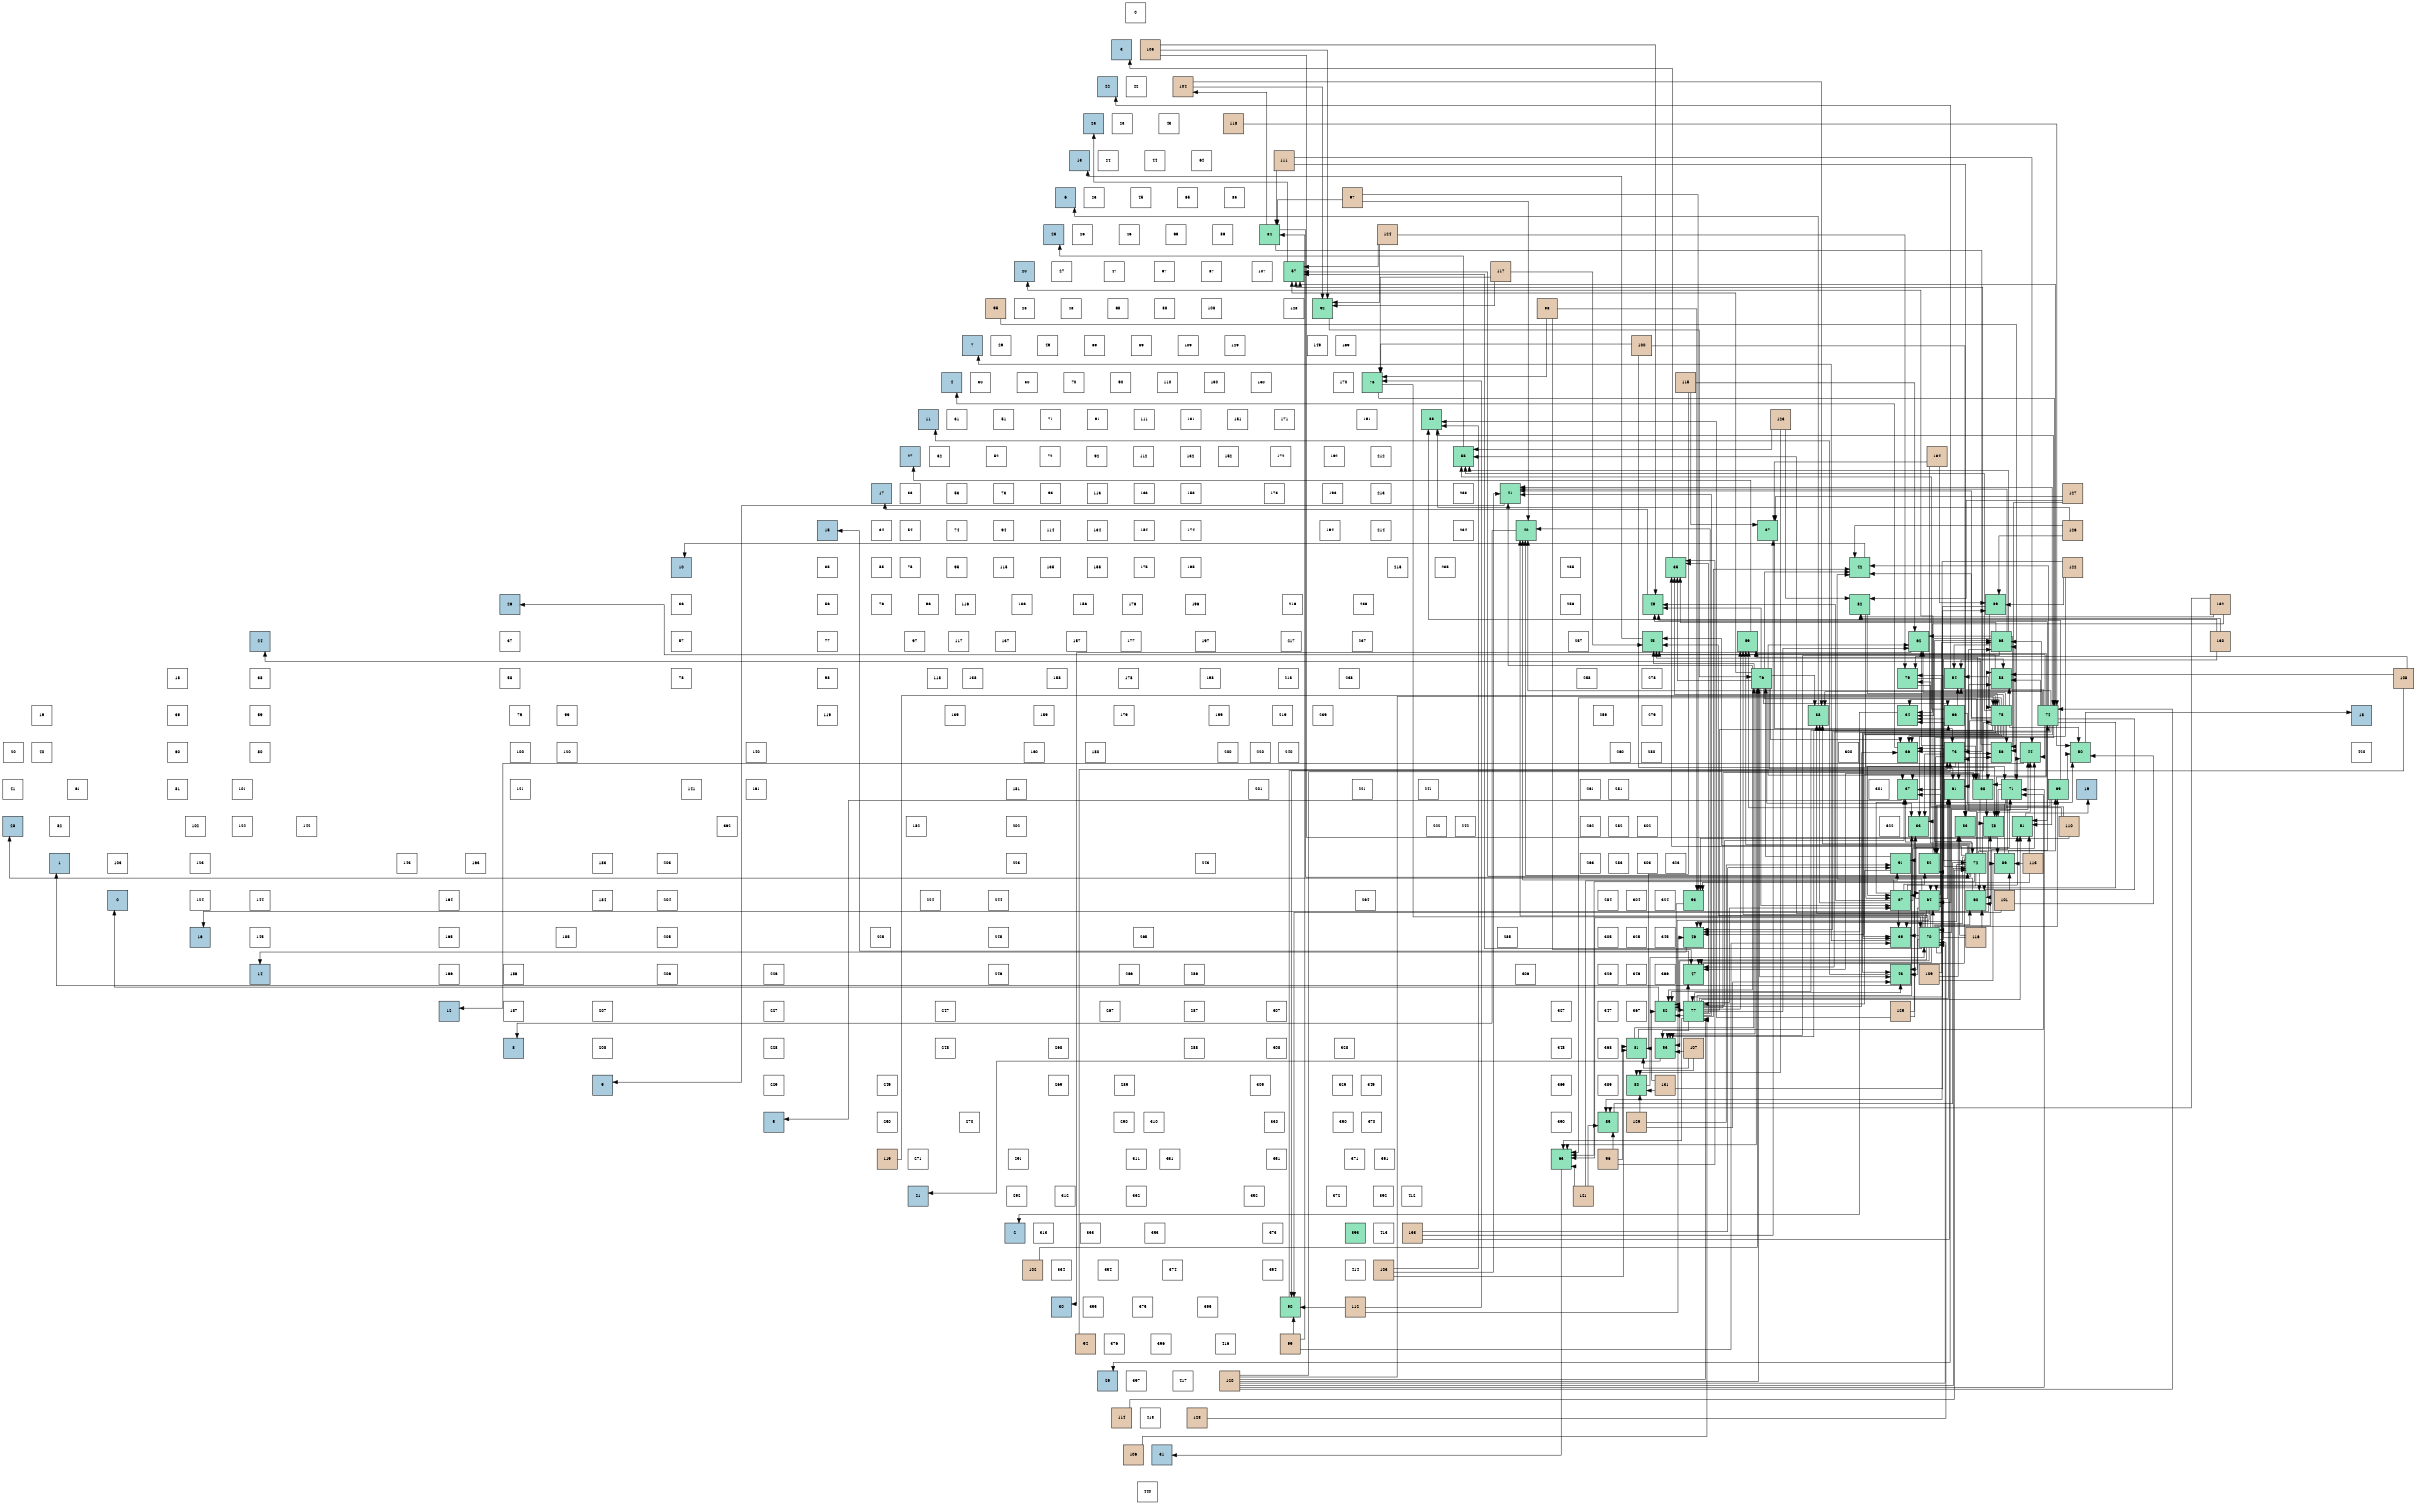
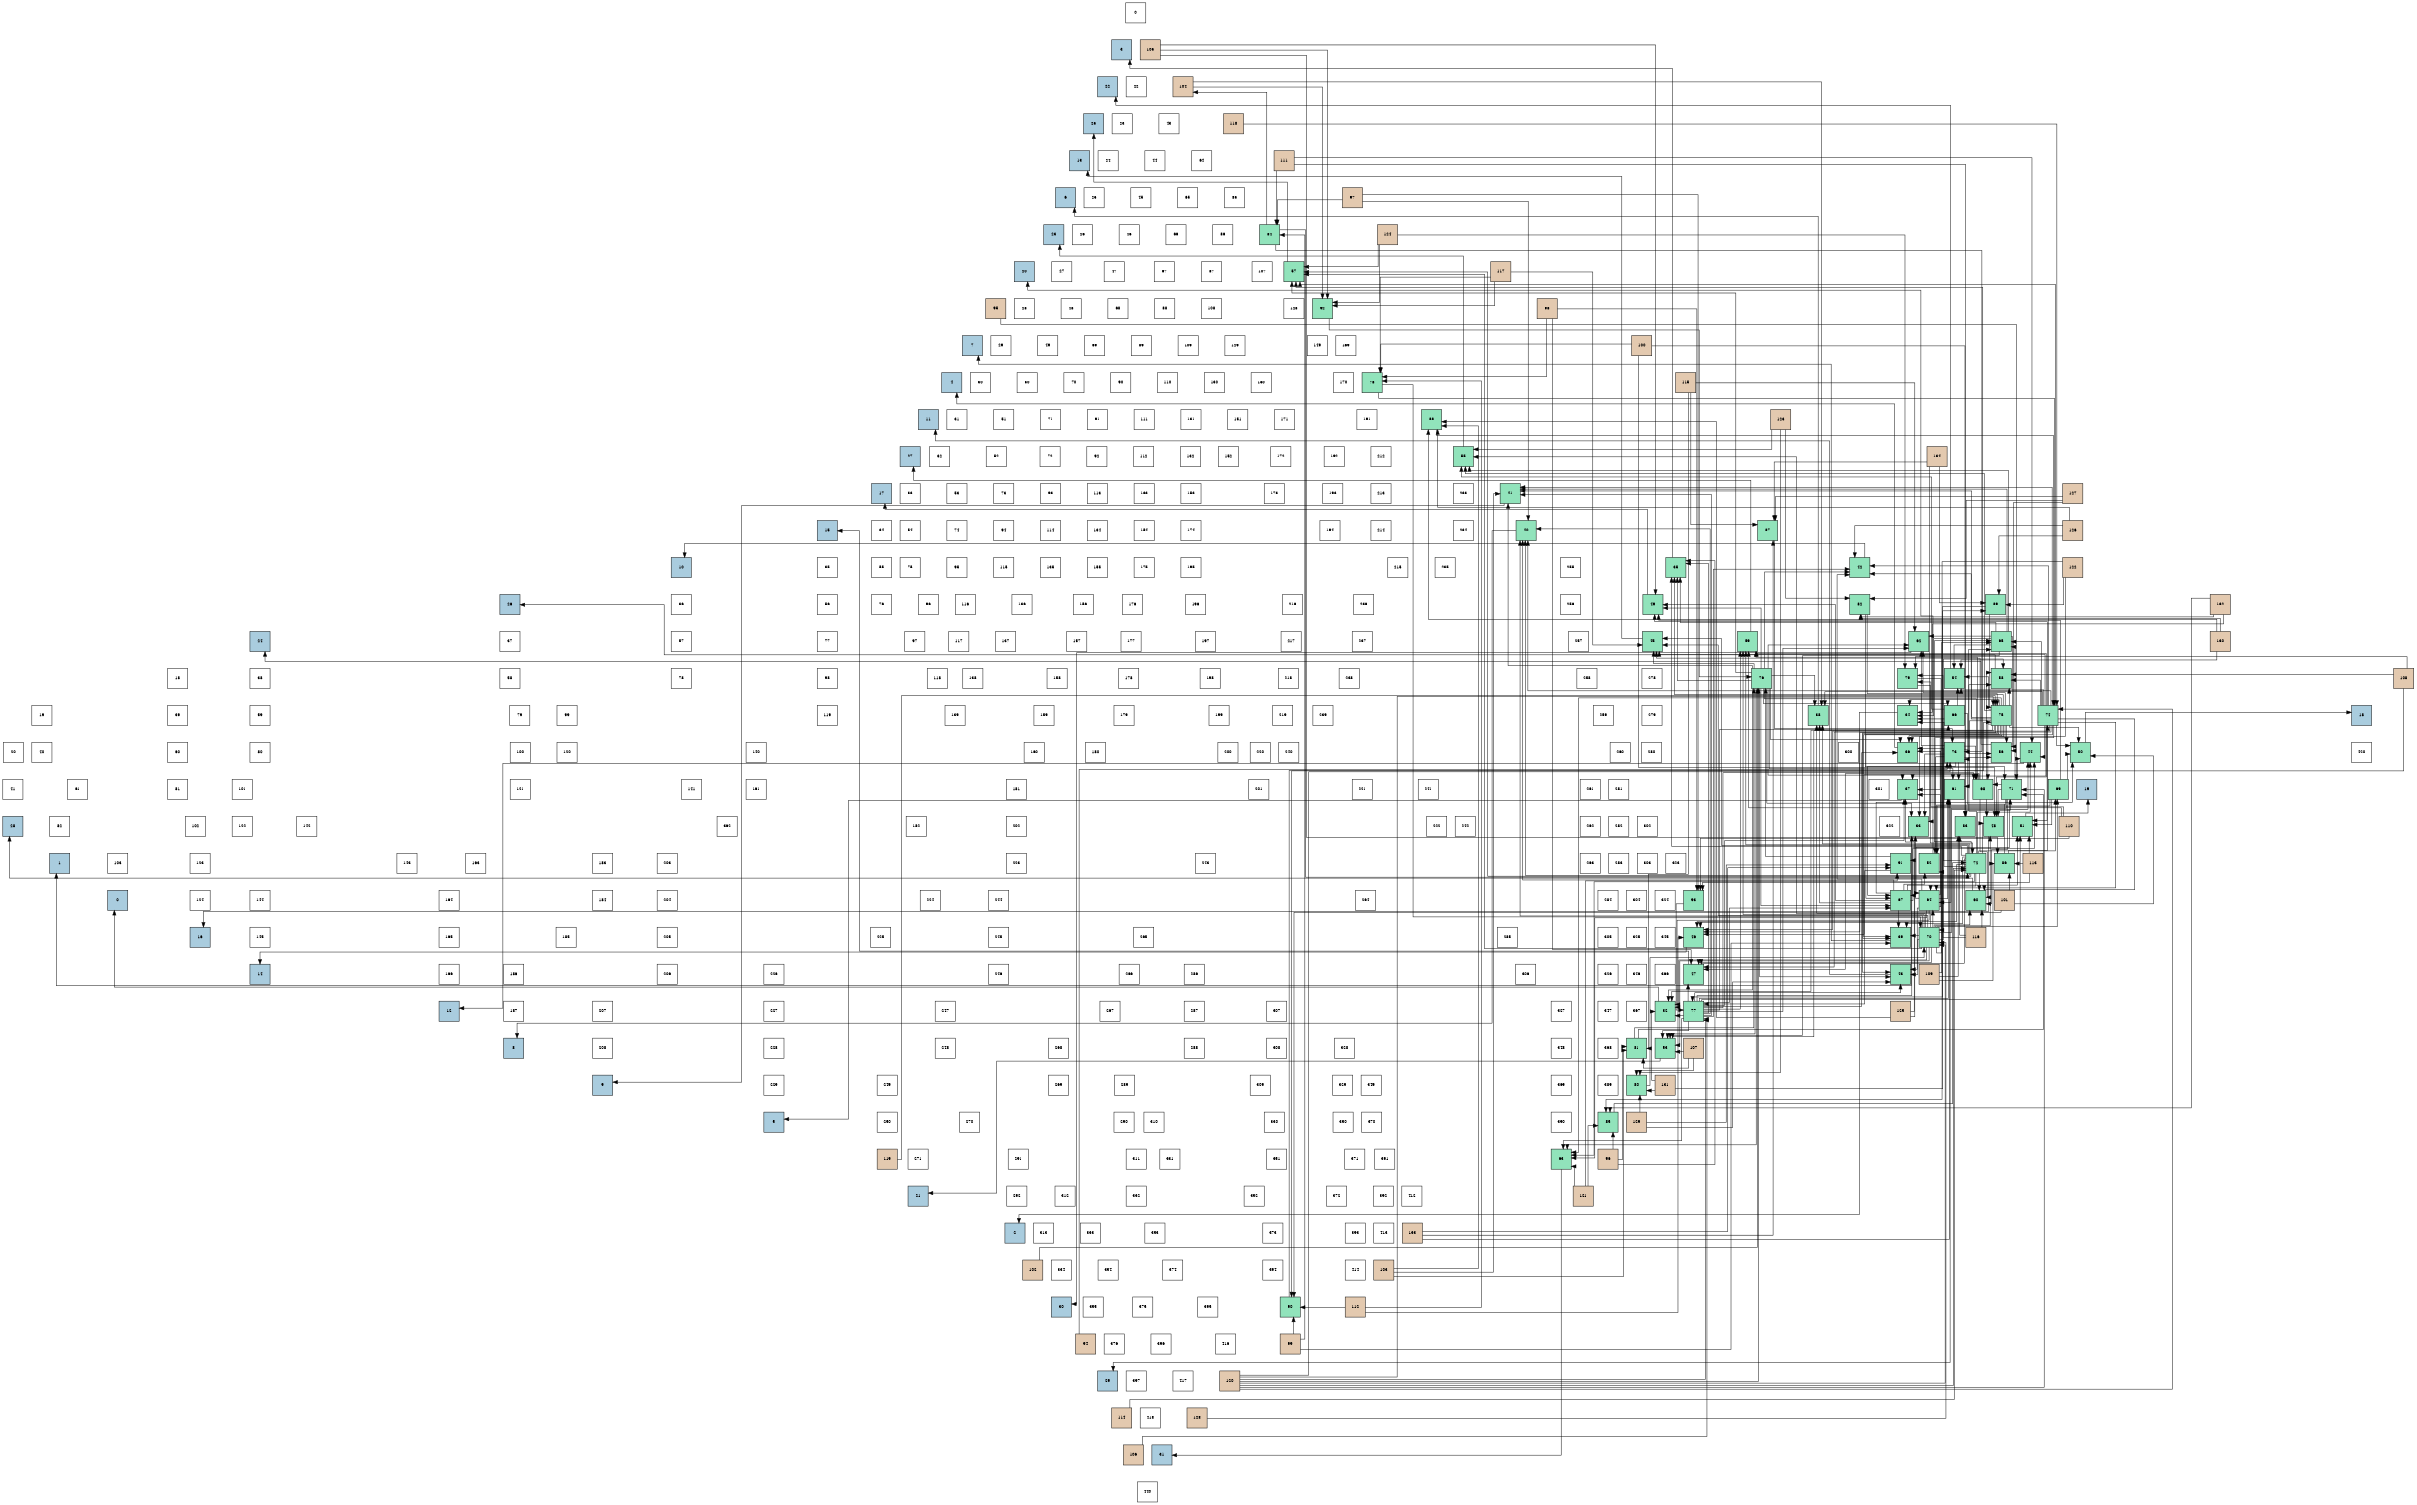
(1355, 1233) -> (1355, 1233)
